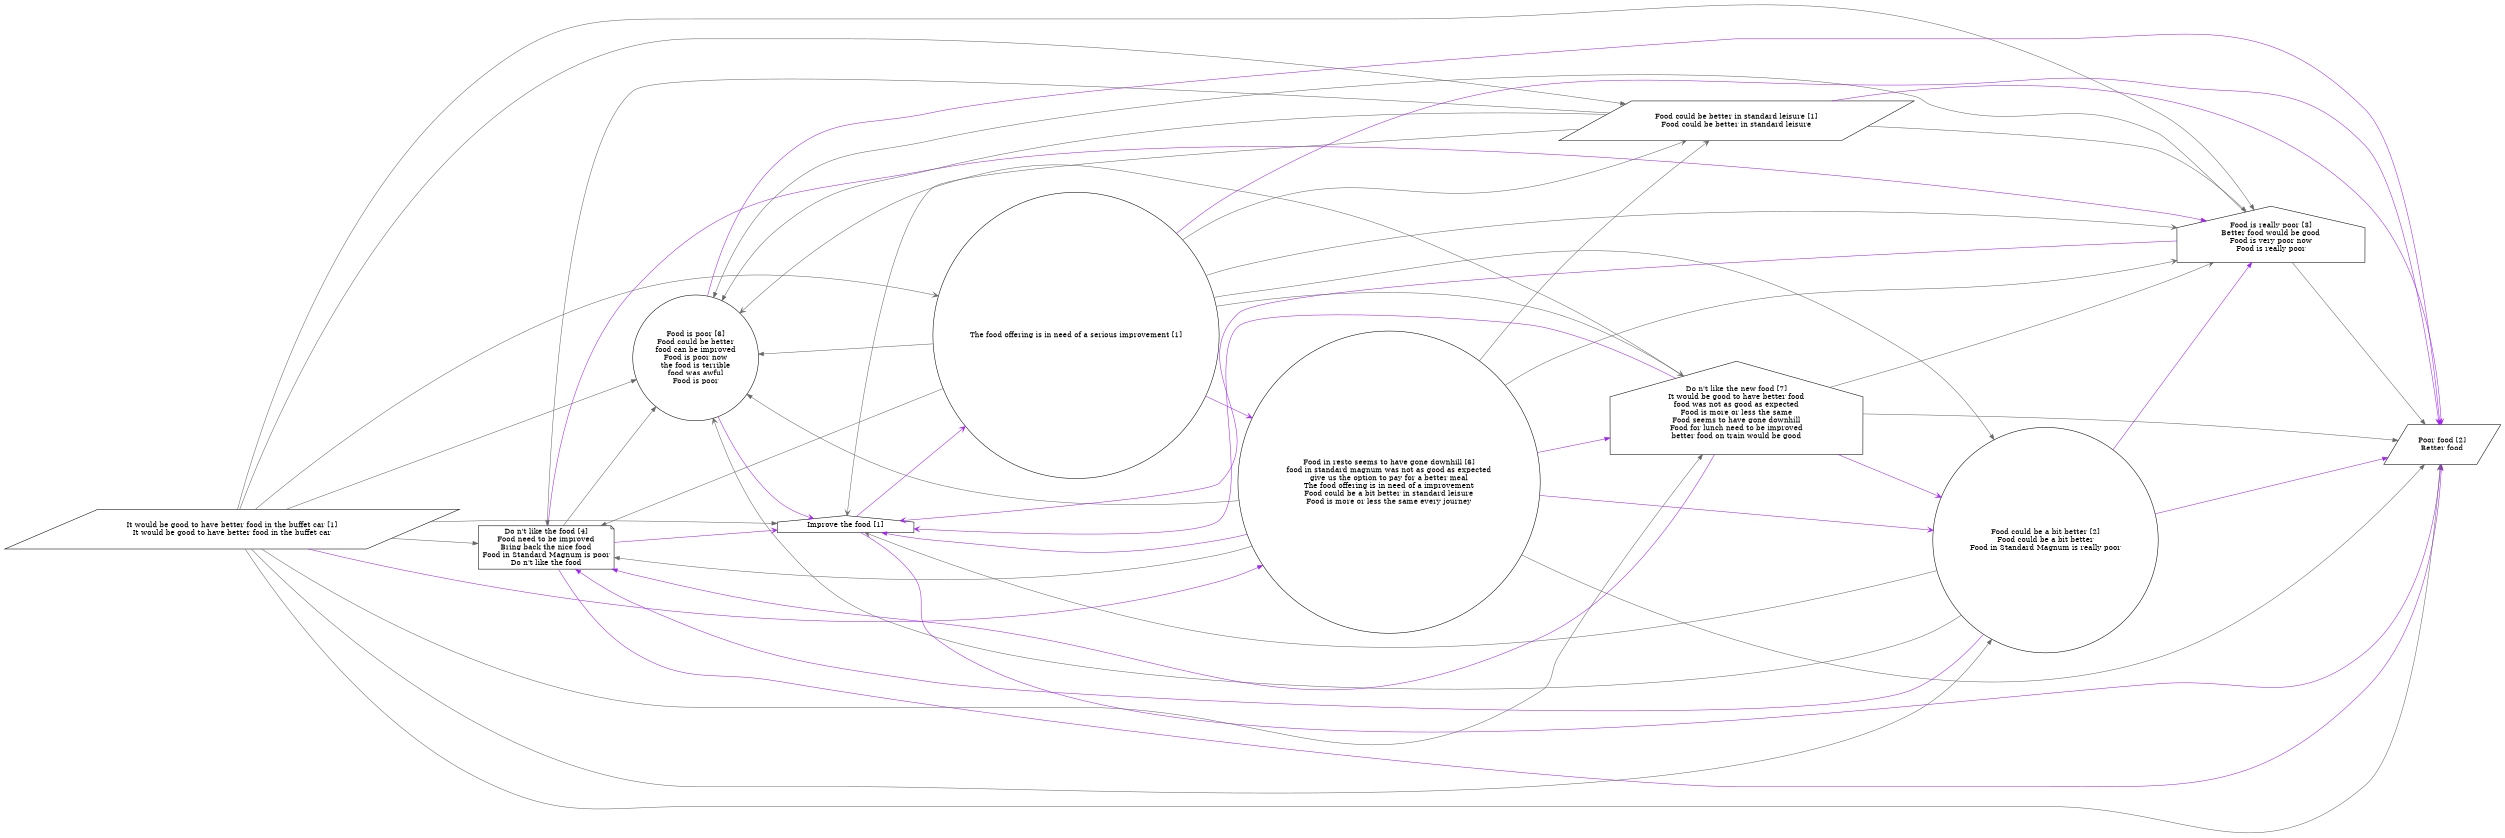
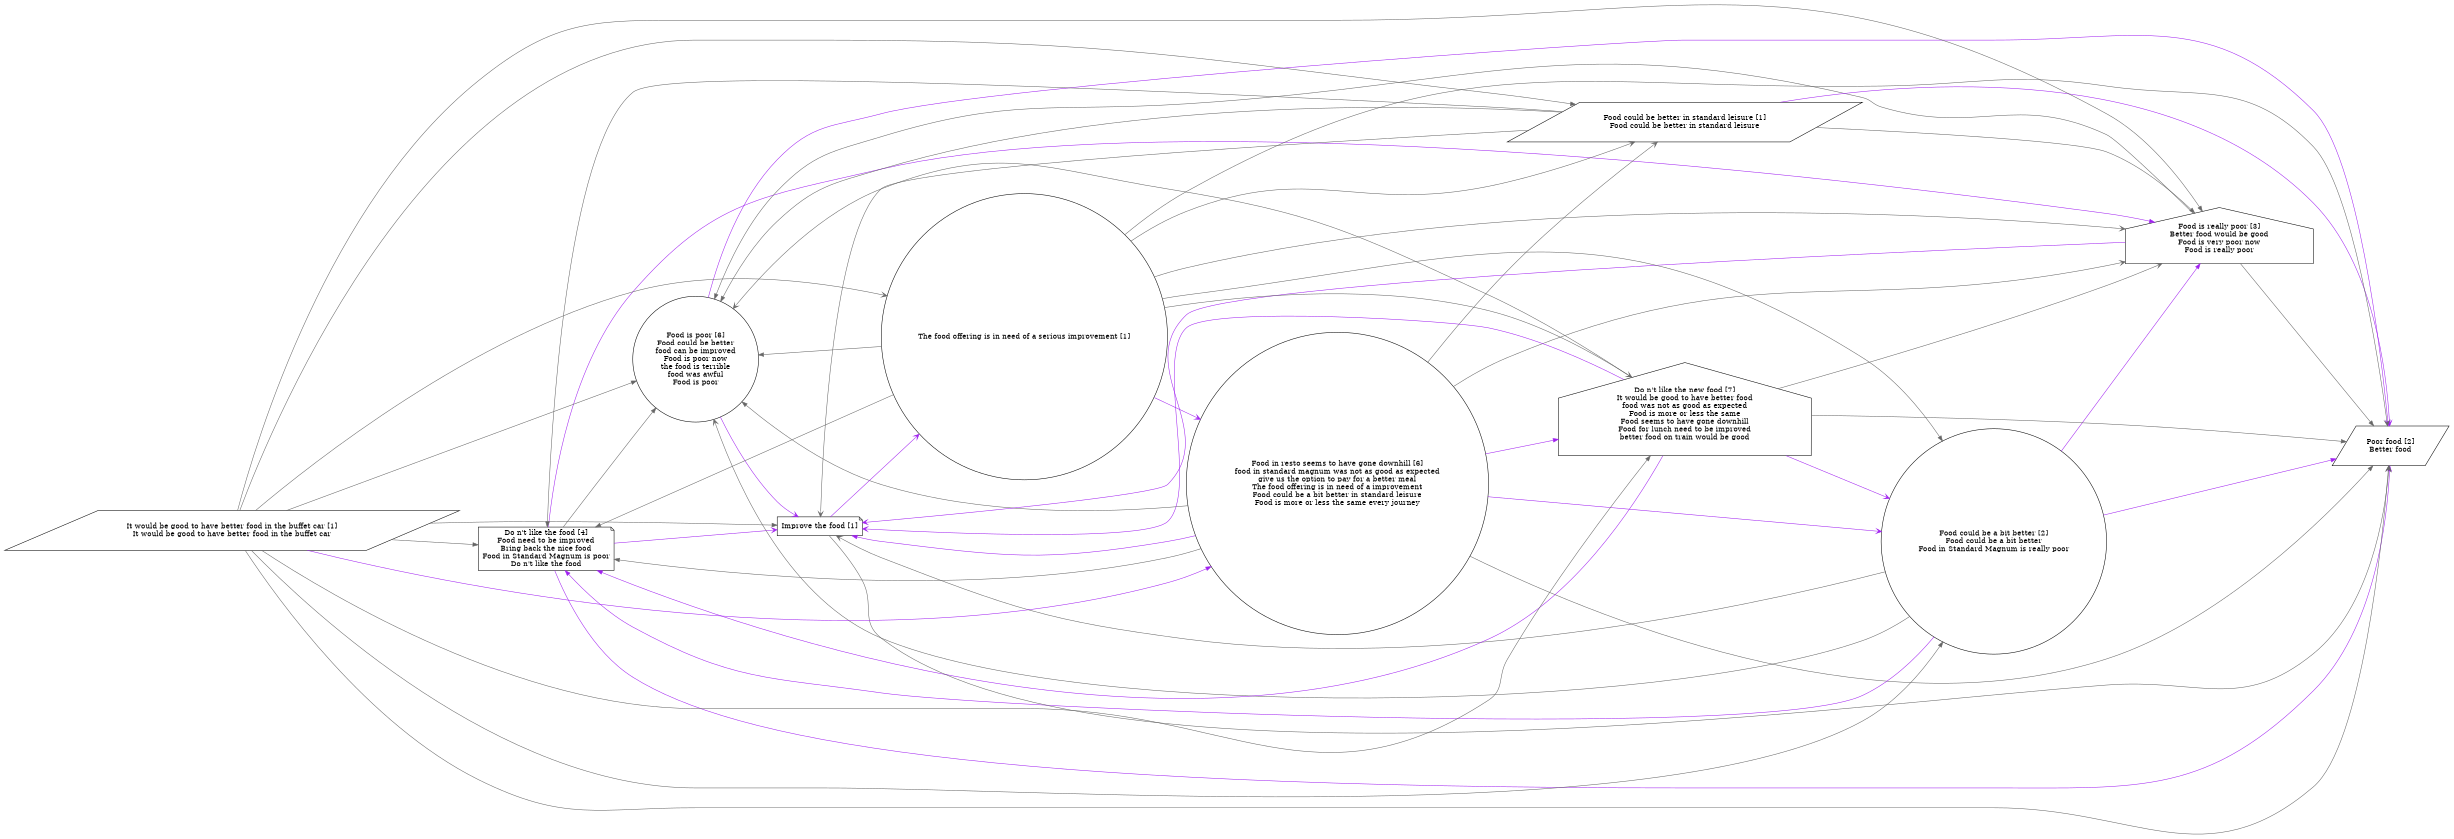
(1905, 85) -> (1853, 86)
(846, 525) -> (820, 526)
(1680, 723) -> (1637, 724)
